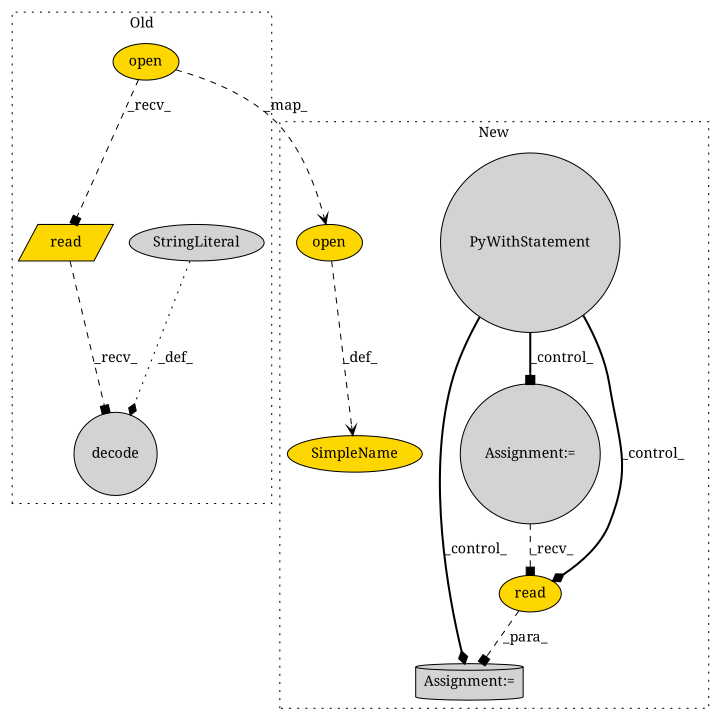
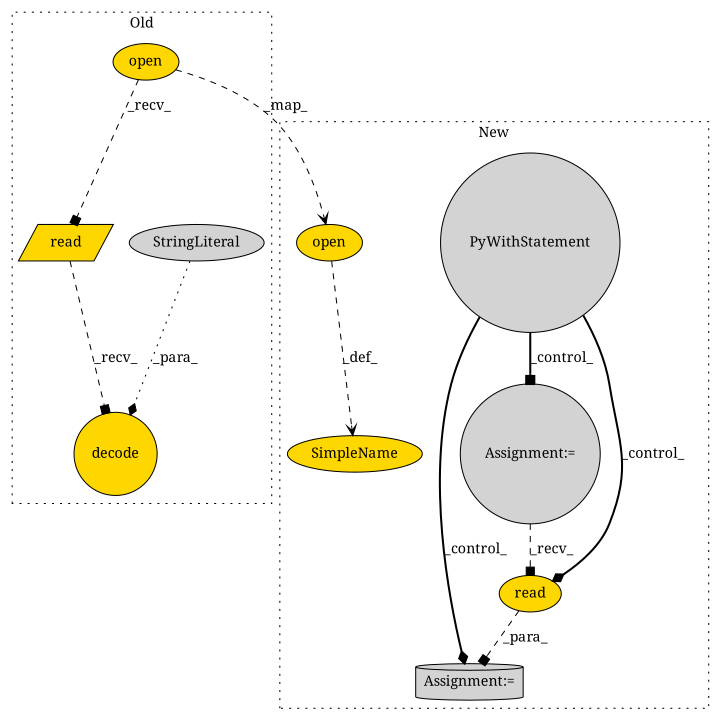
(176, 358) -> (176, 358)
(116, 454) -> (116, 454)
